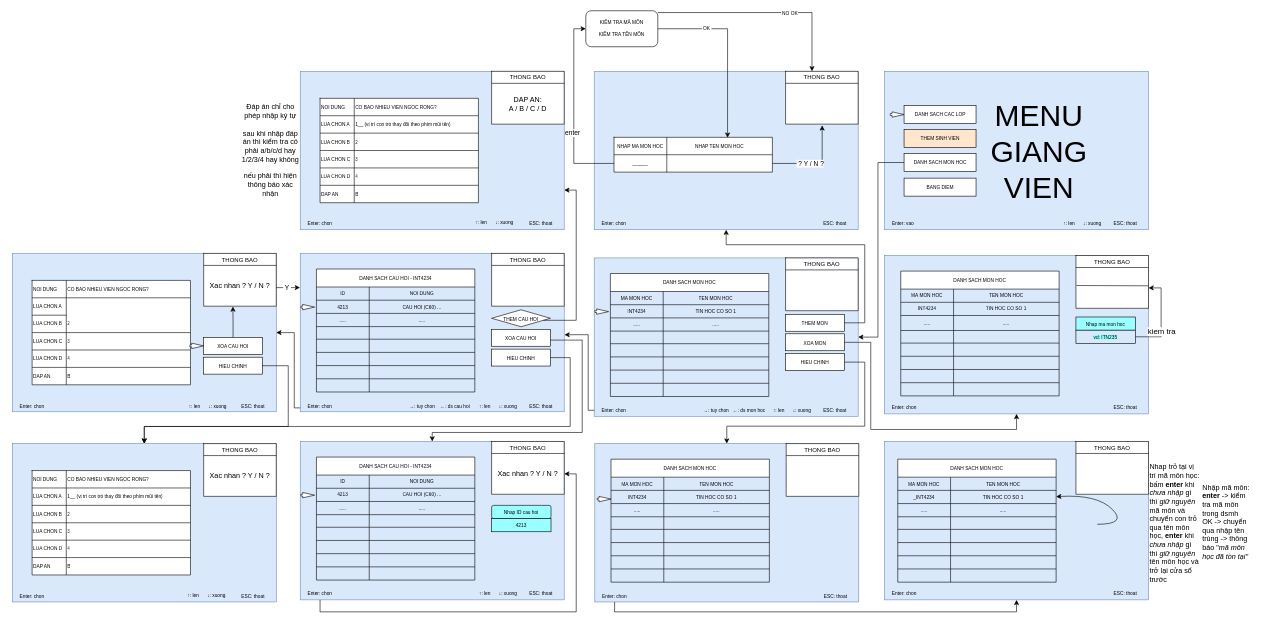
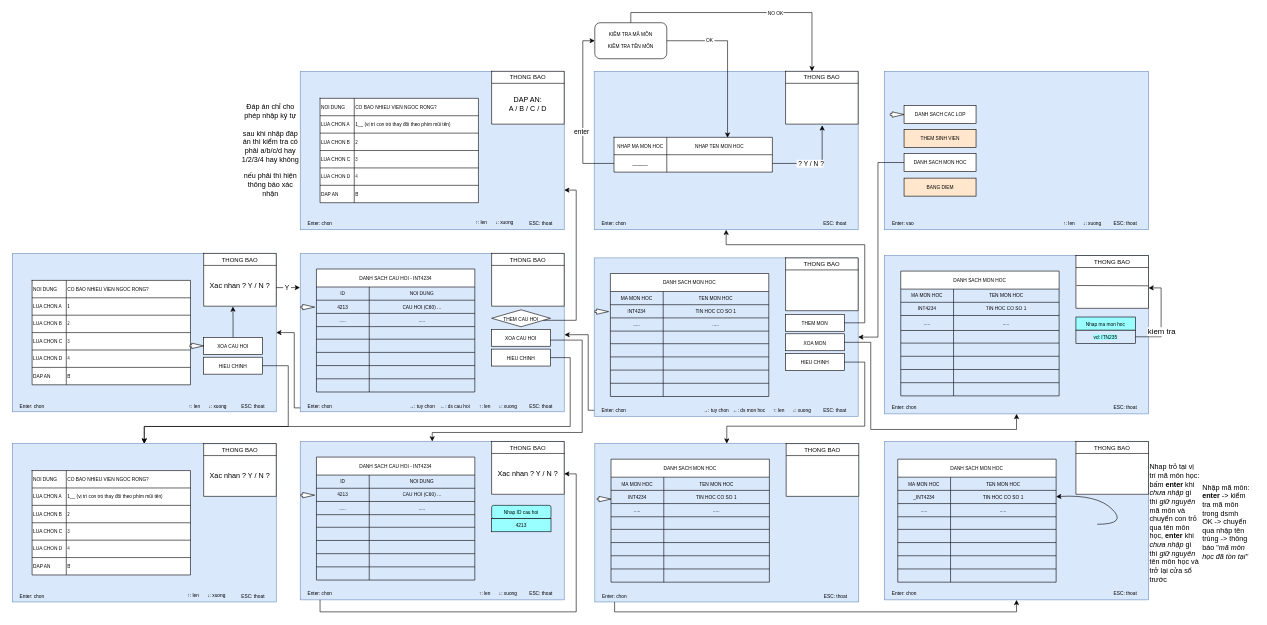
(622, 29) -> (631, 41)
(1039, 151) -> none
(940, 187) -> (940, 187)
none -> (128, 306)
